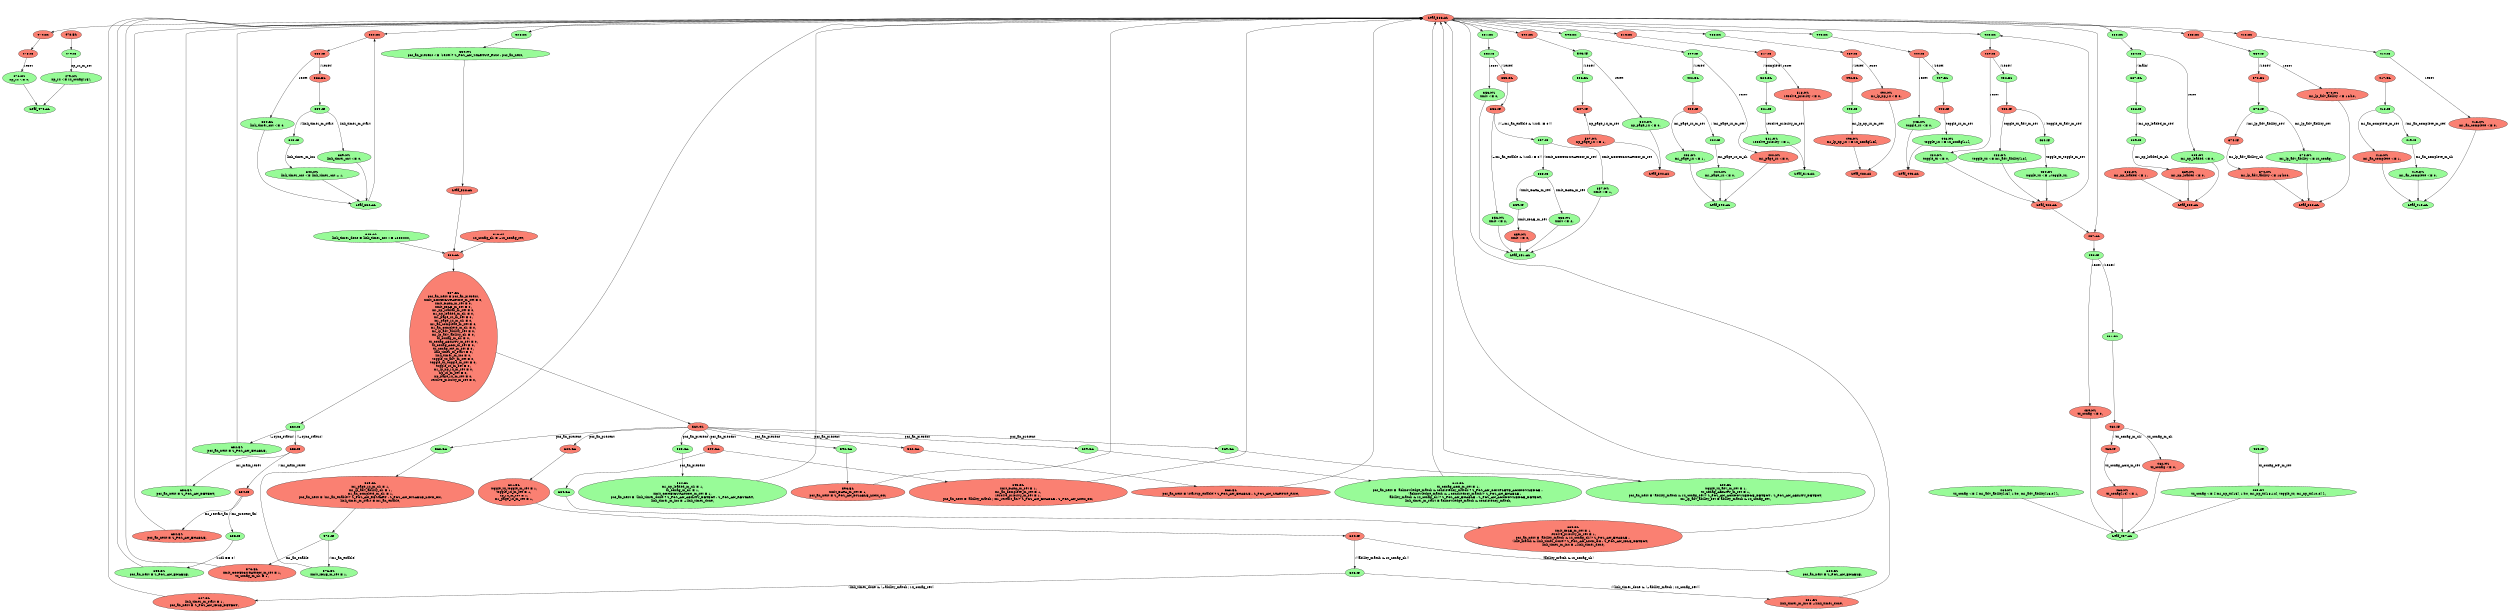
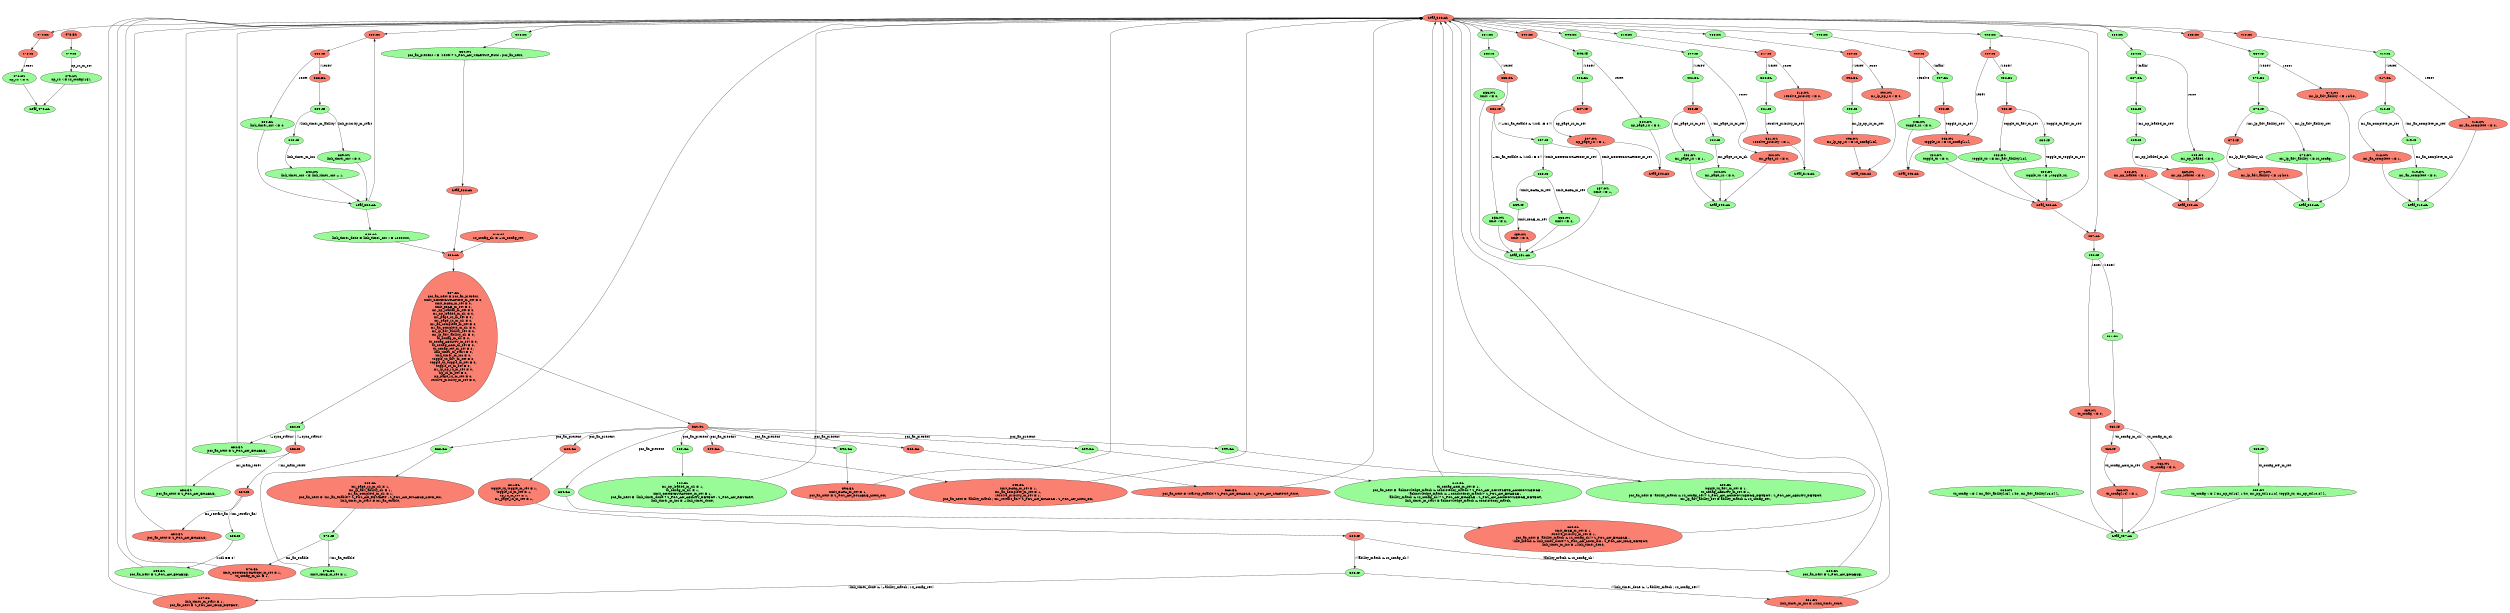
(1627, 35) -> (1627, 35)
none -> (2385, 65)
(1773, 66) -> (1773, 66)
(1939, 66) -> (1939, 66)
(1489, 72) -> none
(1923, 78) -> (1923, 78)
(2259, 78) -> (2259, 78)
(1990, 119) -> (1976, 96)
(317, 124) -> (317, 124)
(355, 124) -> (355, 124)
(1588, 125) -> (1554, 122)
(1772, 141) -> (1772, 141)
(1947, 141) -> (1947, 141)
(2045, 141) -> (2045, 141)
(2309, 205) -> (2309, 205)
none -> (368, 218)
(1520, 236) -> (1520, 236)
none -> (1595, 374)
(1228, 449) -> (1228, 449)
(635, 470) -> (624, 449)
(186, 492) -> (186, 492)
(243, 514) -> (243, 514)
